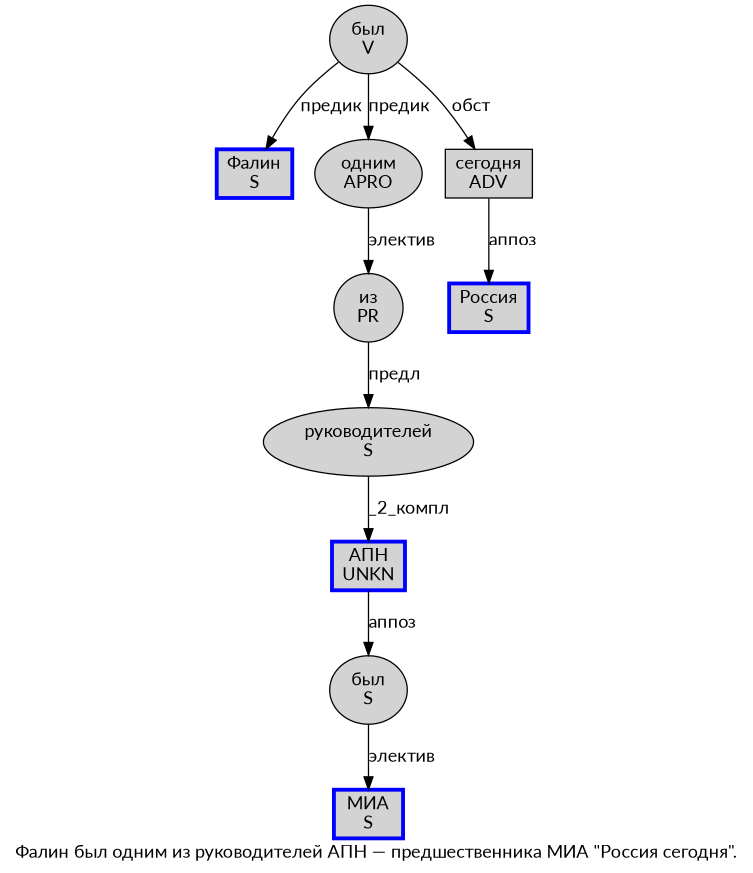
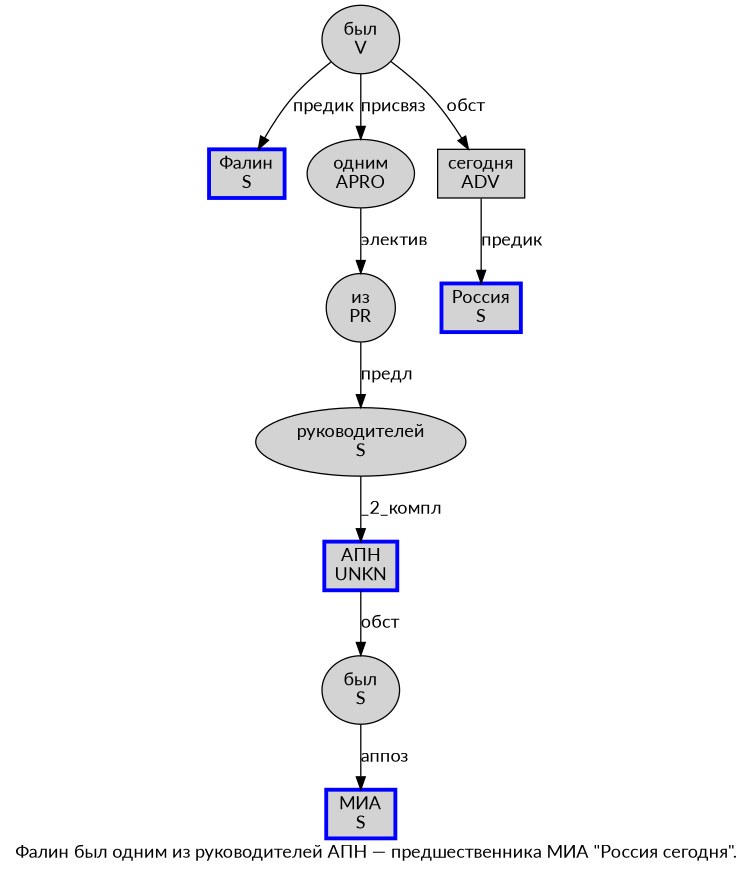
(400, 107) -> (393, 107)
(513, 241) -> (513, 241)
(392, 623) -> (381, 623)
(402, 757) -> (384, 757)
